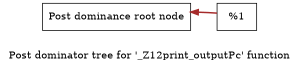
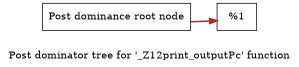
(208, 13) -> (200, 21)
